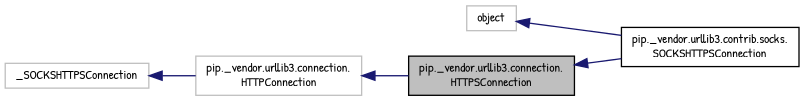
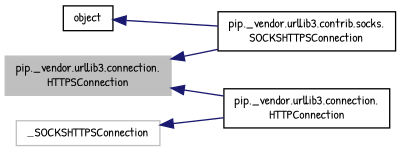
(492, 18) -> (88, 18)
(279, 76) -> (307, 108)
(392, 76) -> (204, 93)
(492, 76) -> (88, 76)
